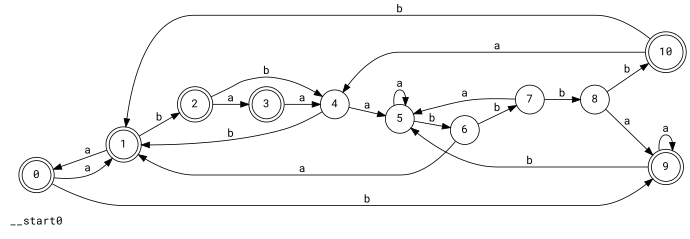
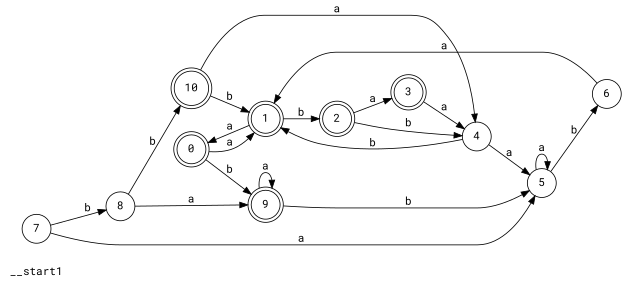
(494, 117) -> none
(37, 222) -> (37, 272)
